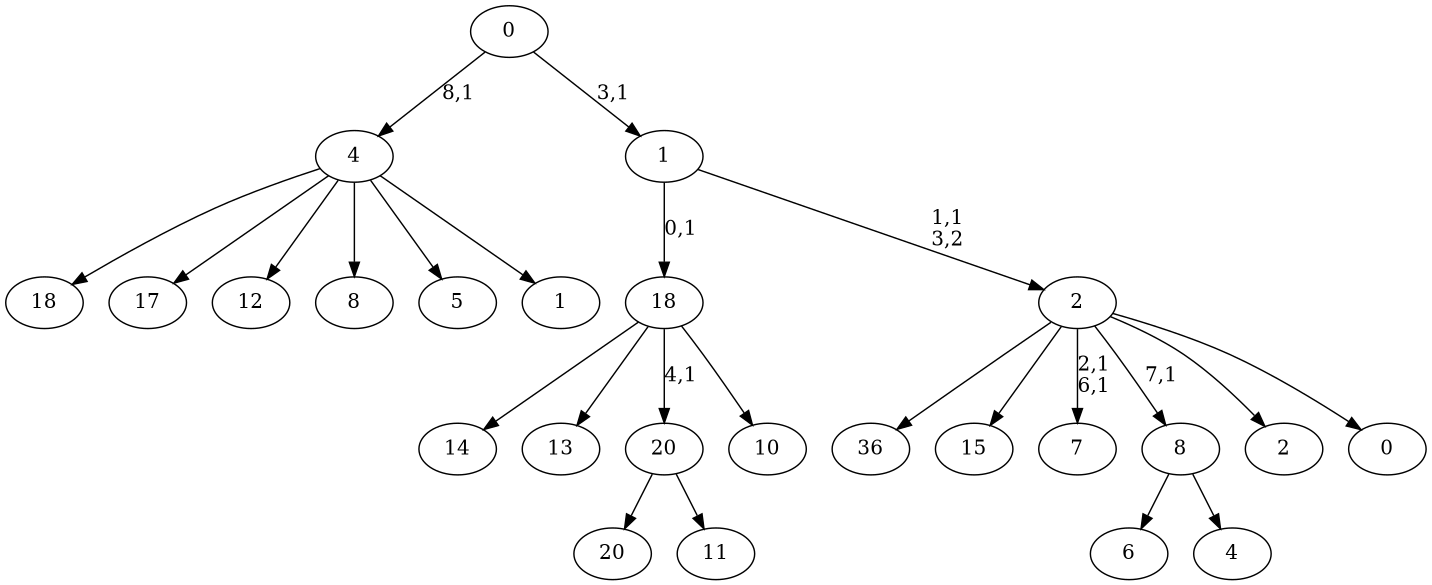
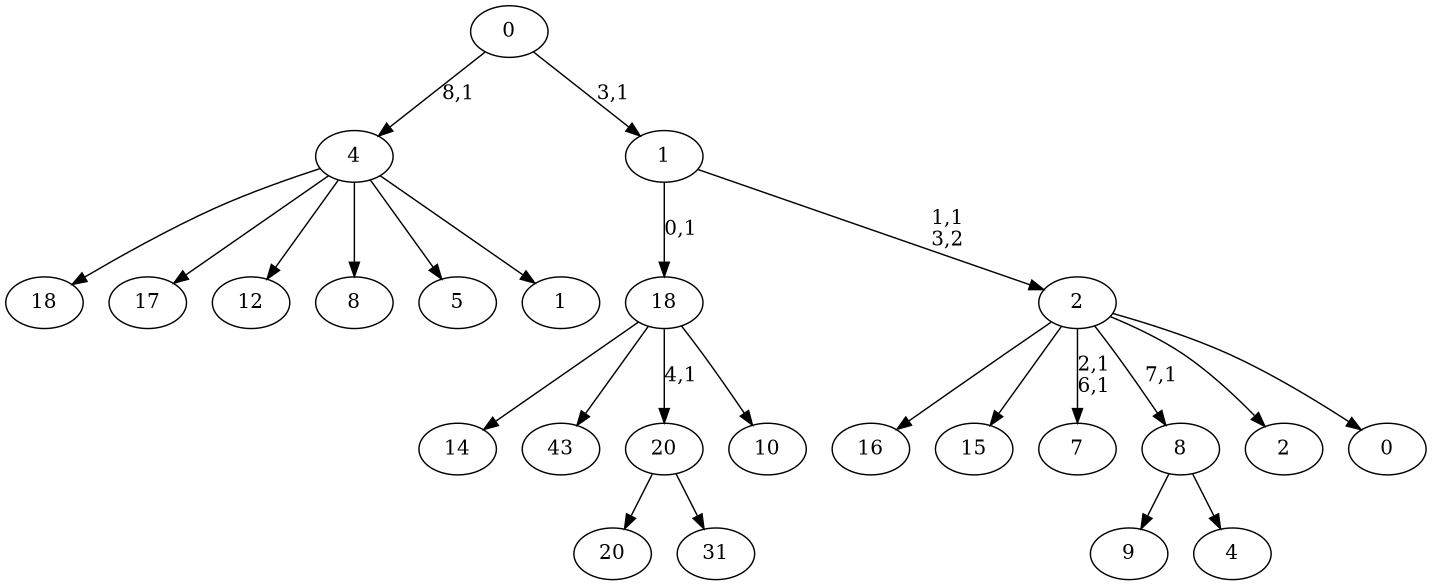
(561, 449) -> (561, 449)
(871, 449) -> (871, 449)
(716, 554) -> (716, 554)
(1129, 554) -> (1129, 554)
